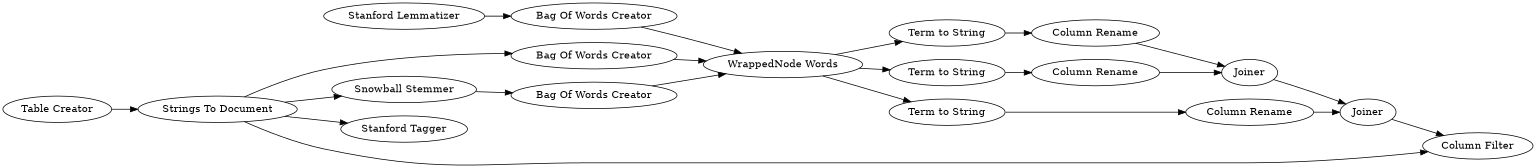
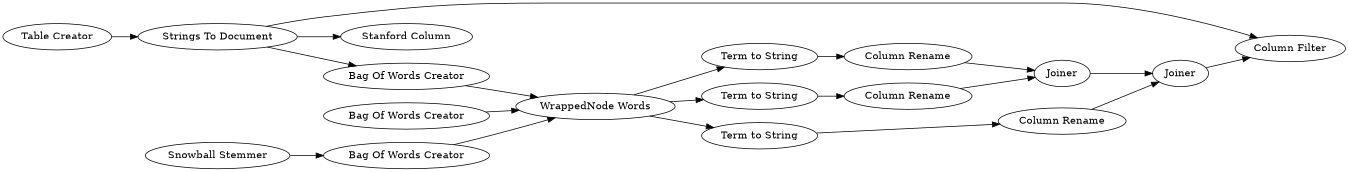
(404, 16) -> none
(310, 100) -> none
(404, 129) -> (407, 37)
